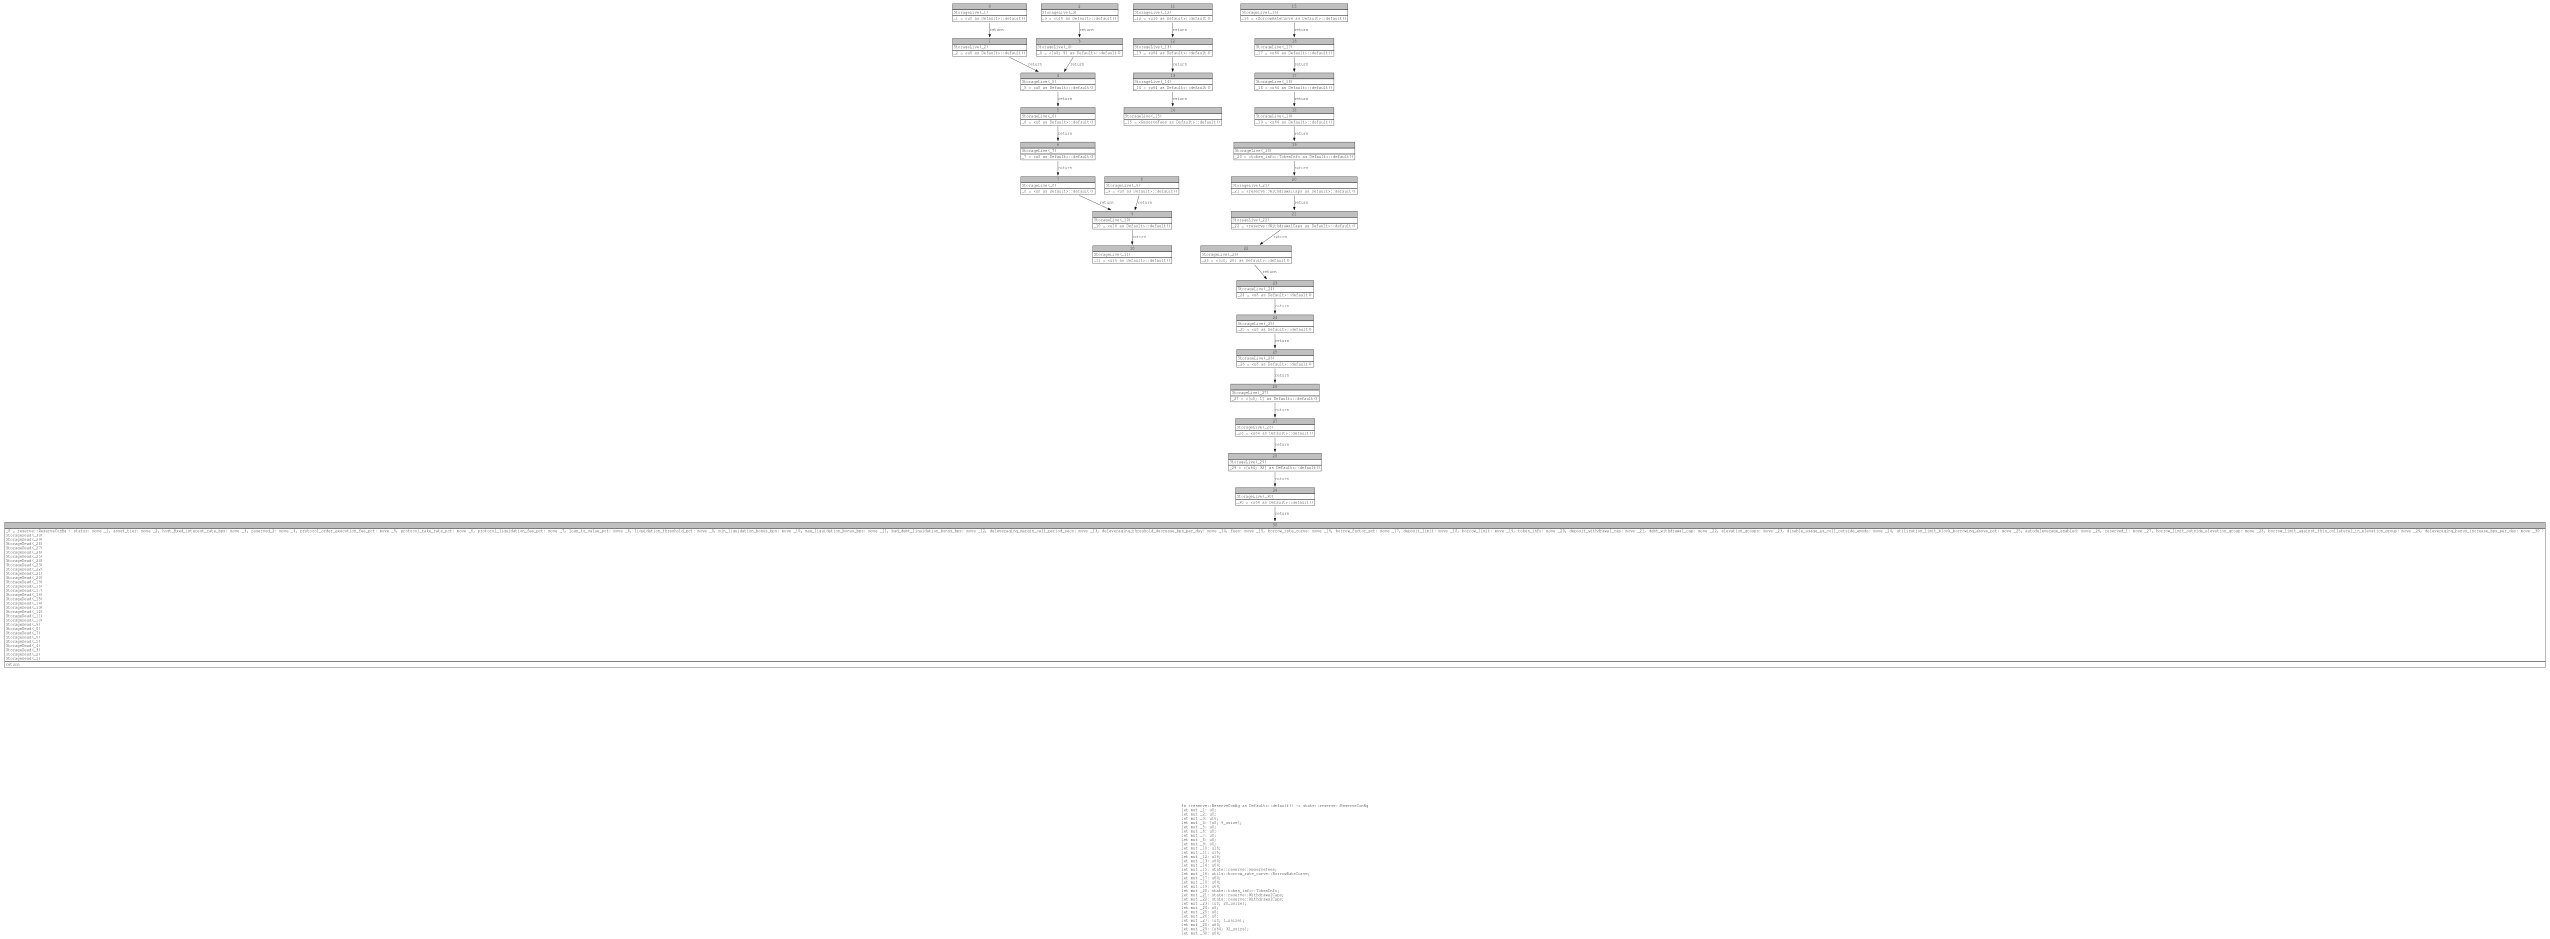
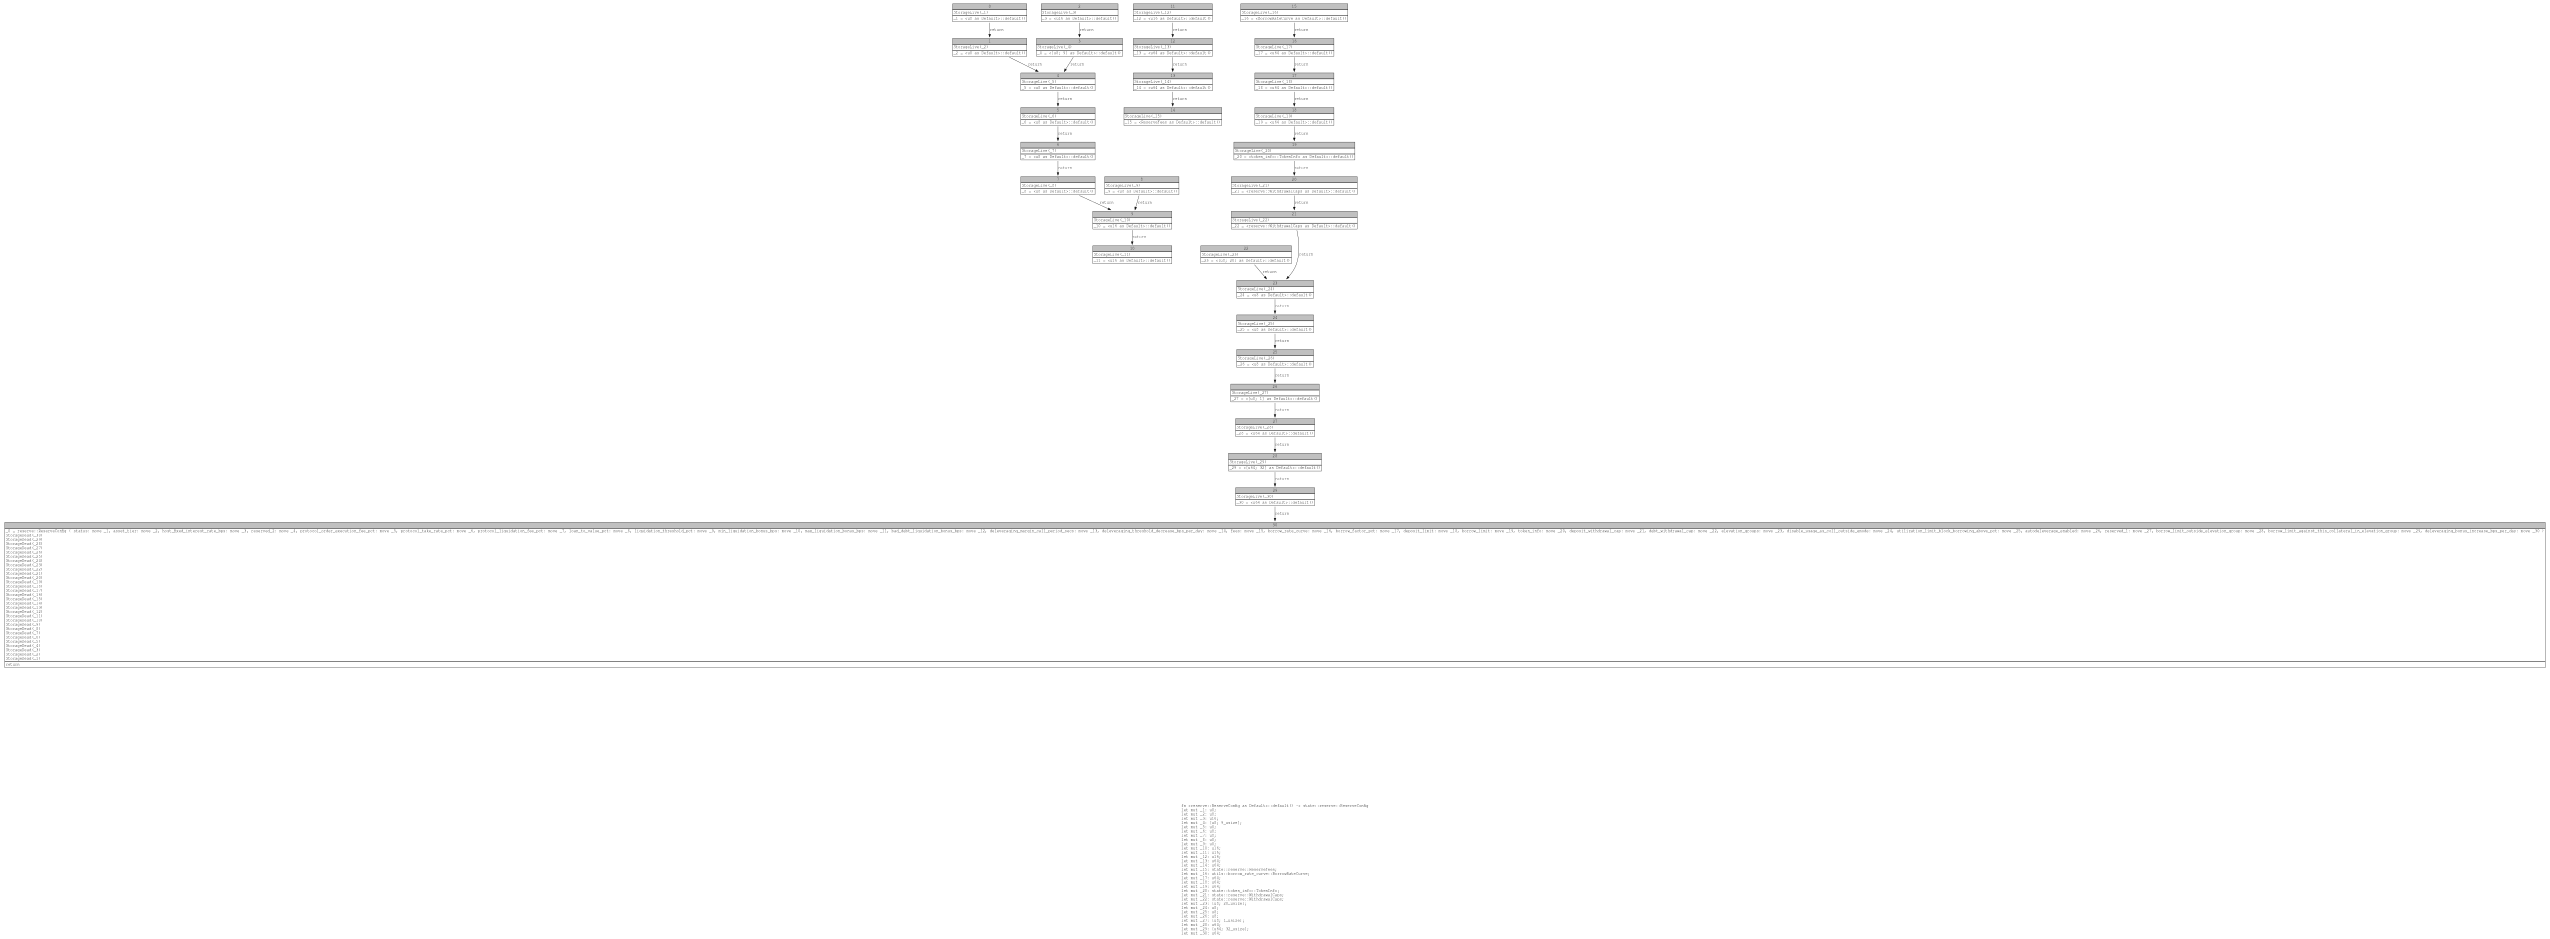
(1271, 236) -> (1299, 255)
